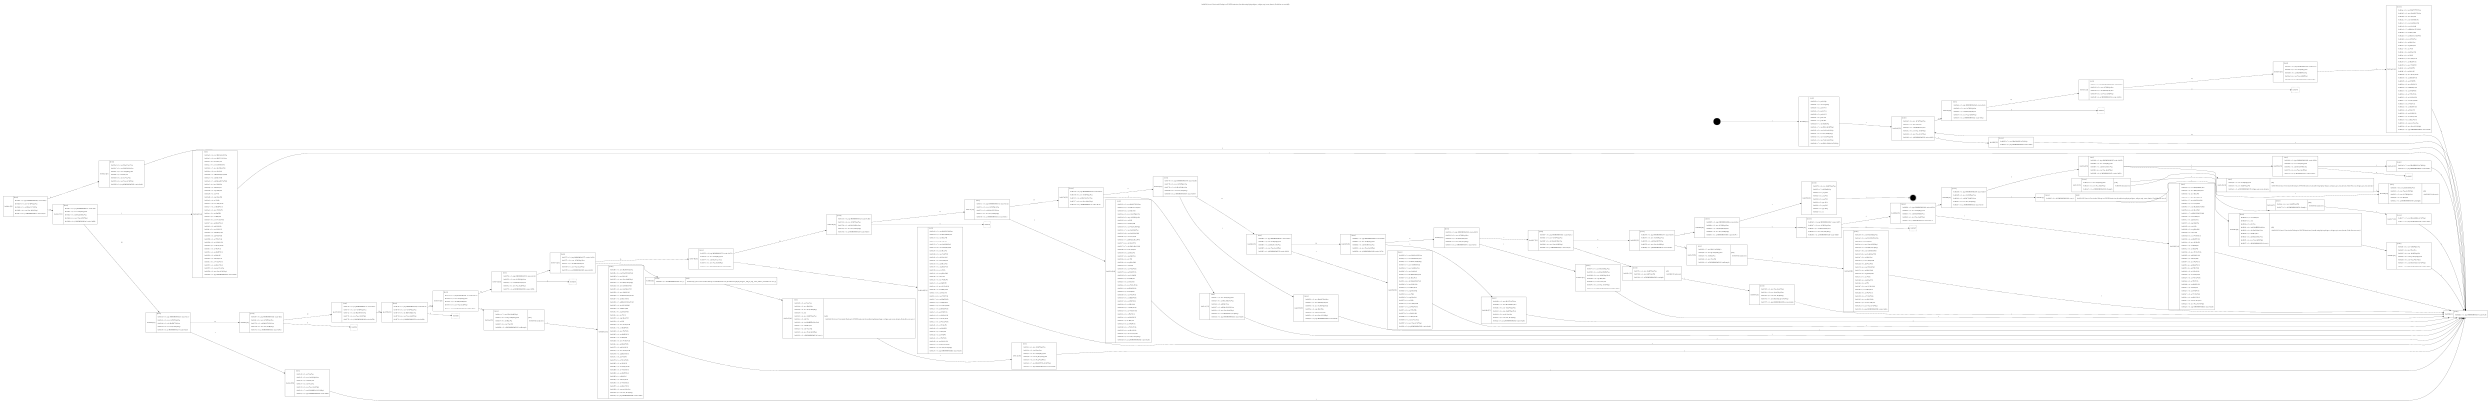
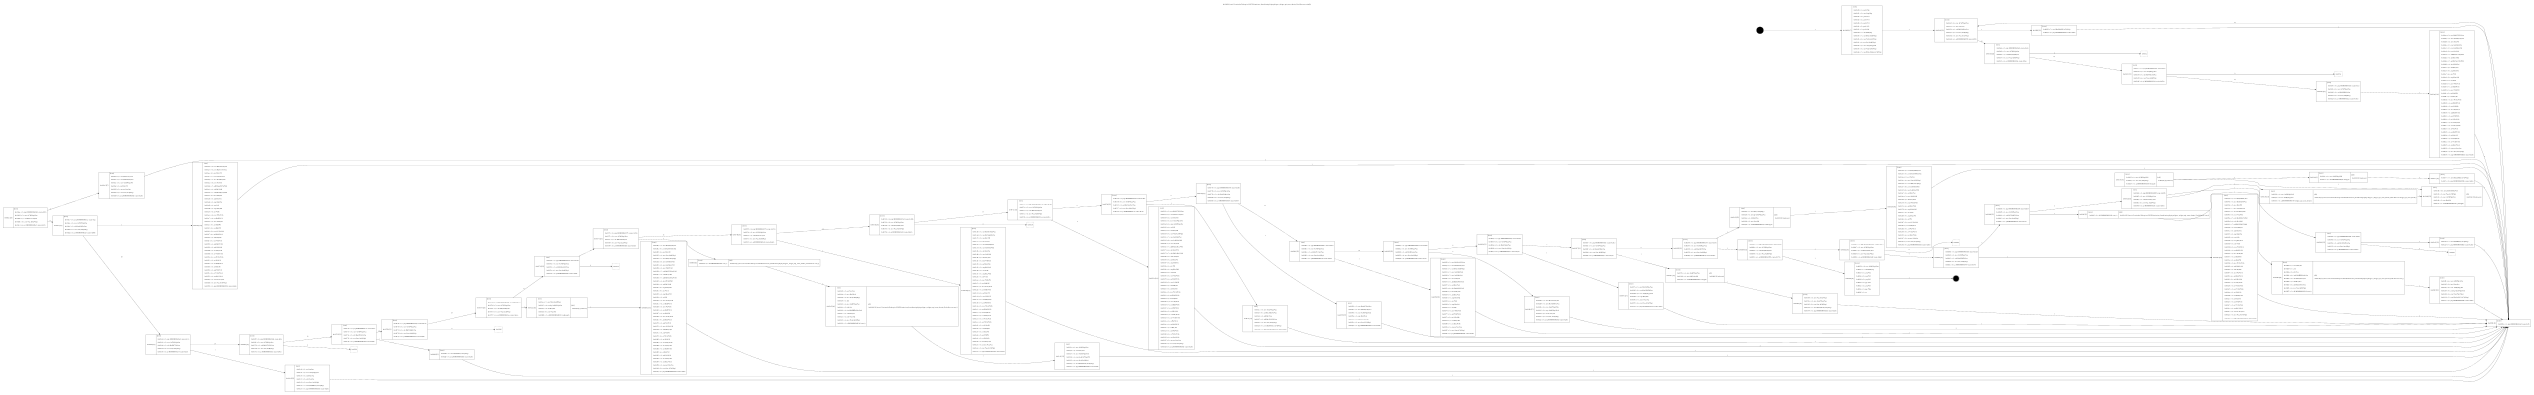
none -> (452, 354)
